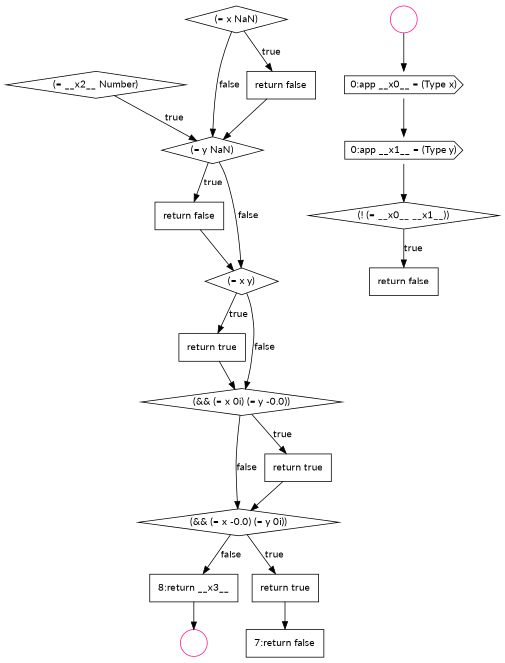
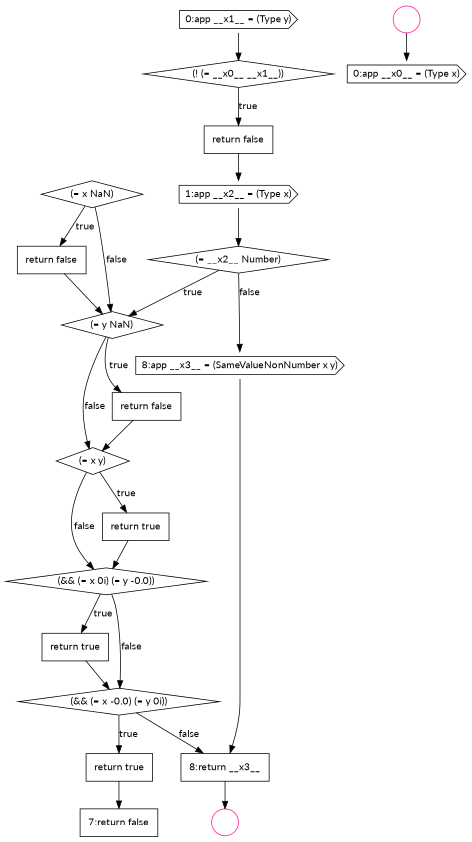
(404, 114) -> none
none -> (239, 194)
none -> (240, 365)
